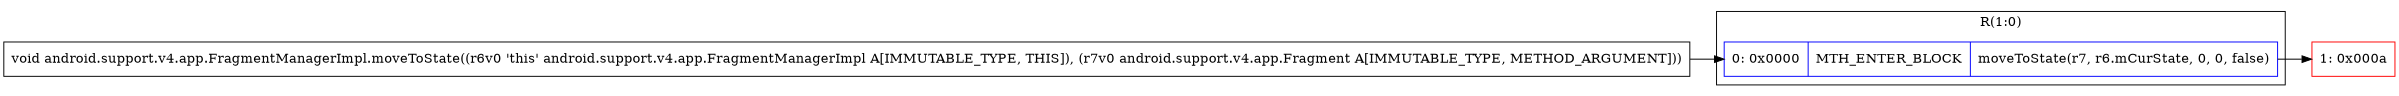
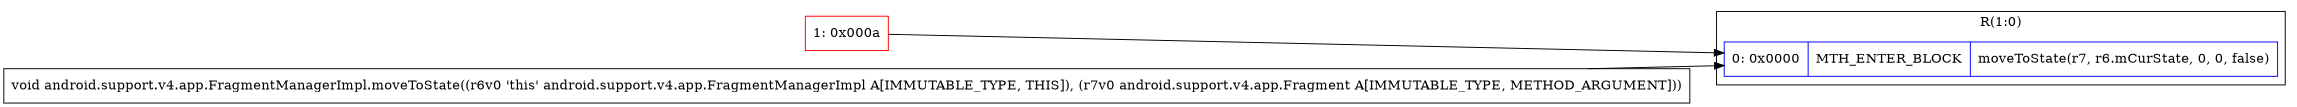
(2291, 59) -> (1301, 44)
